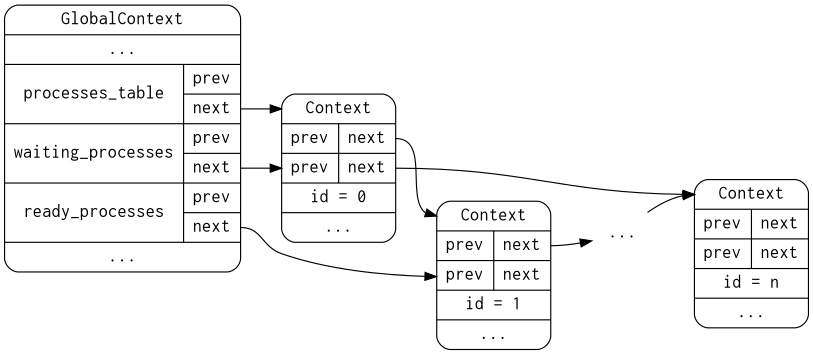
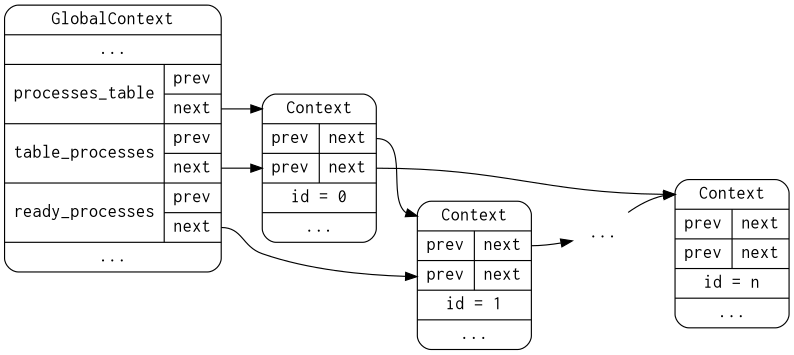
(94, 152) -> (84, 152)
